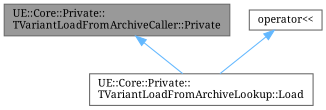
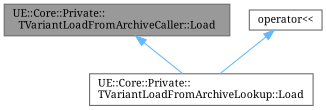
(117, 20) -> (117, 20)
